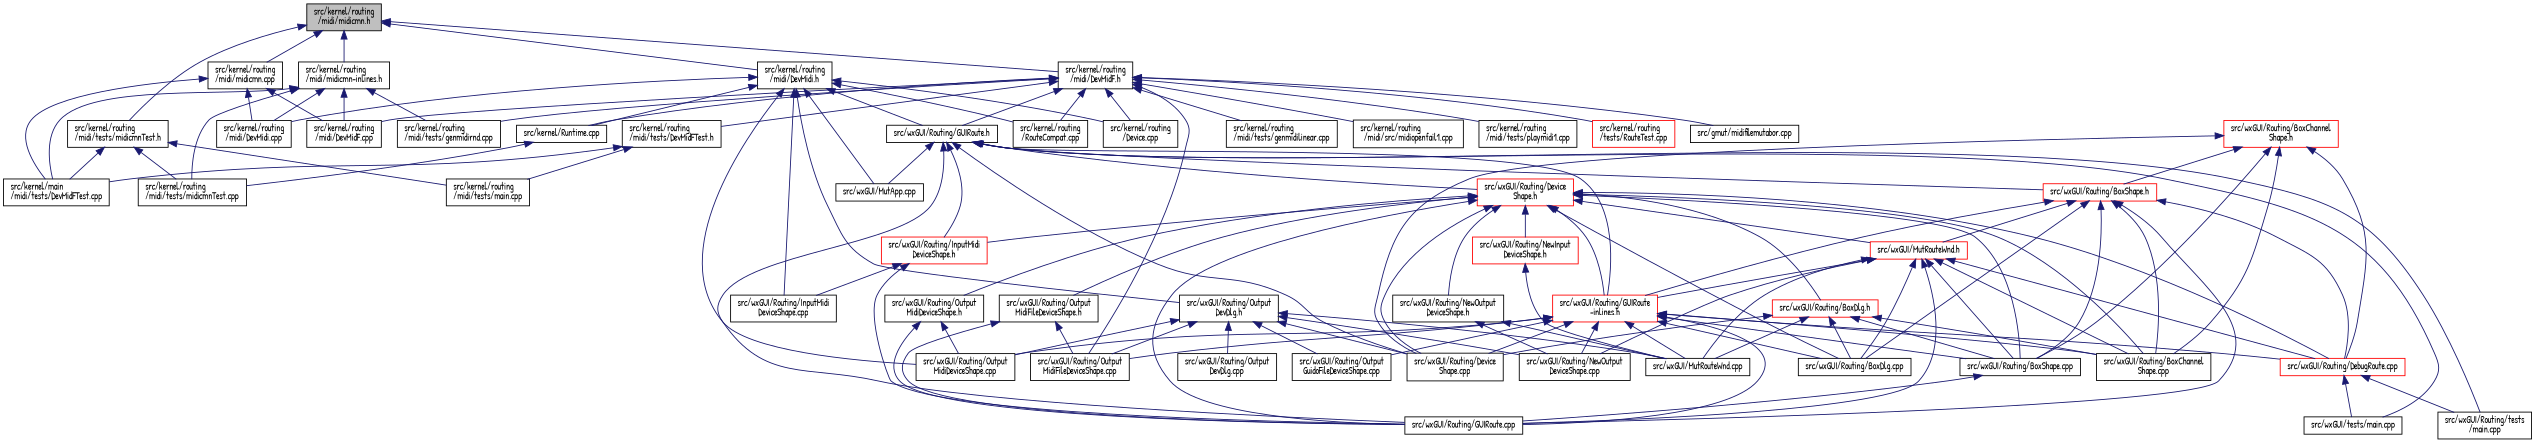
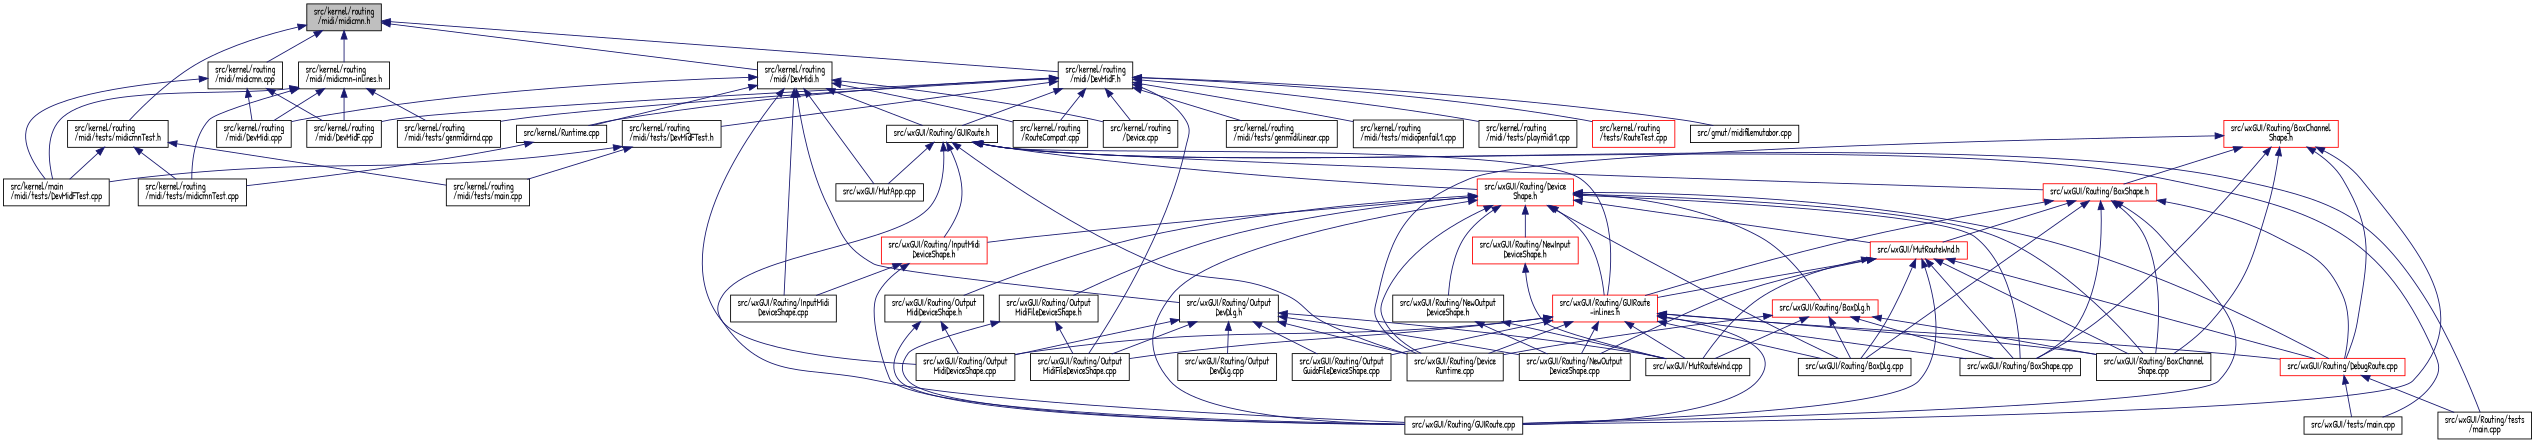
(1408, 134) -> (1408, 134)
(1455, 367) -> (1455, 367)
(1749, 403) -> (2109, 411)
